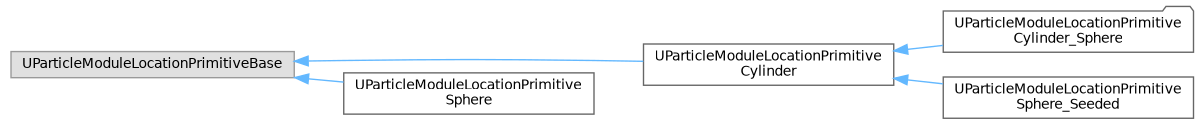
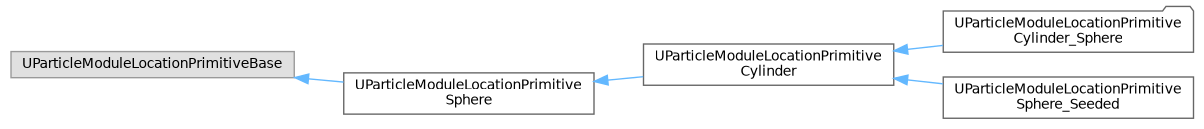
(476, 60) -> (626, 78)
